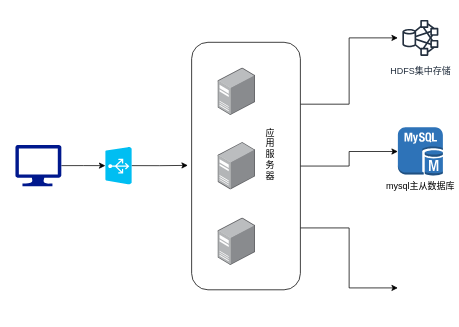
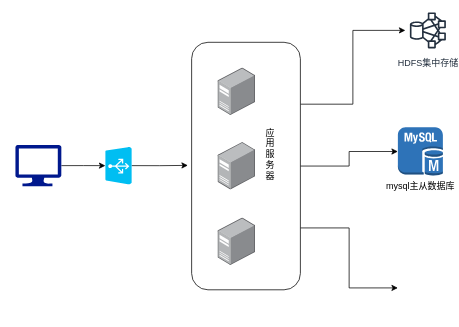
(420, 38) -> (428, 30)
